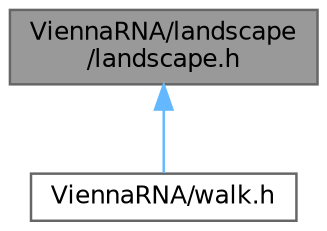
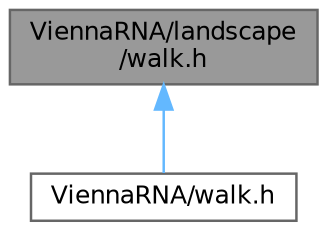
(164, 47) -> (164, 47)
